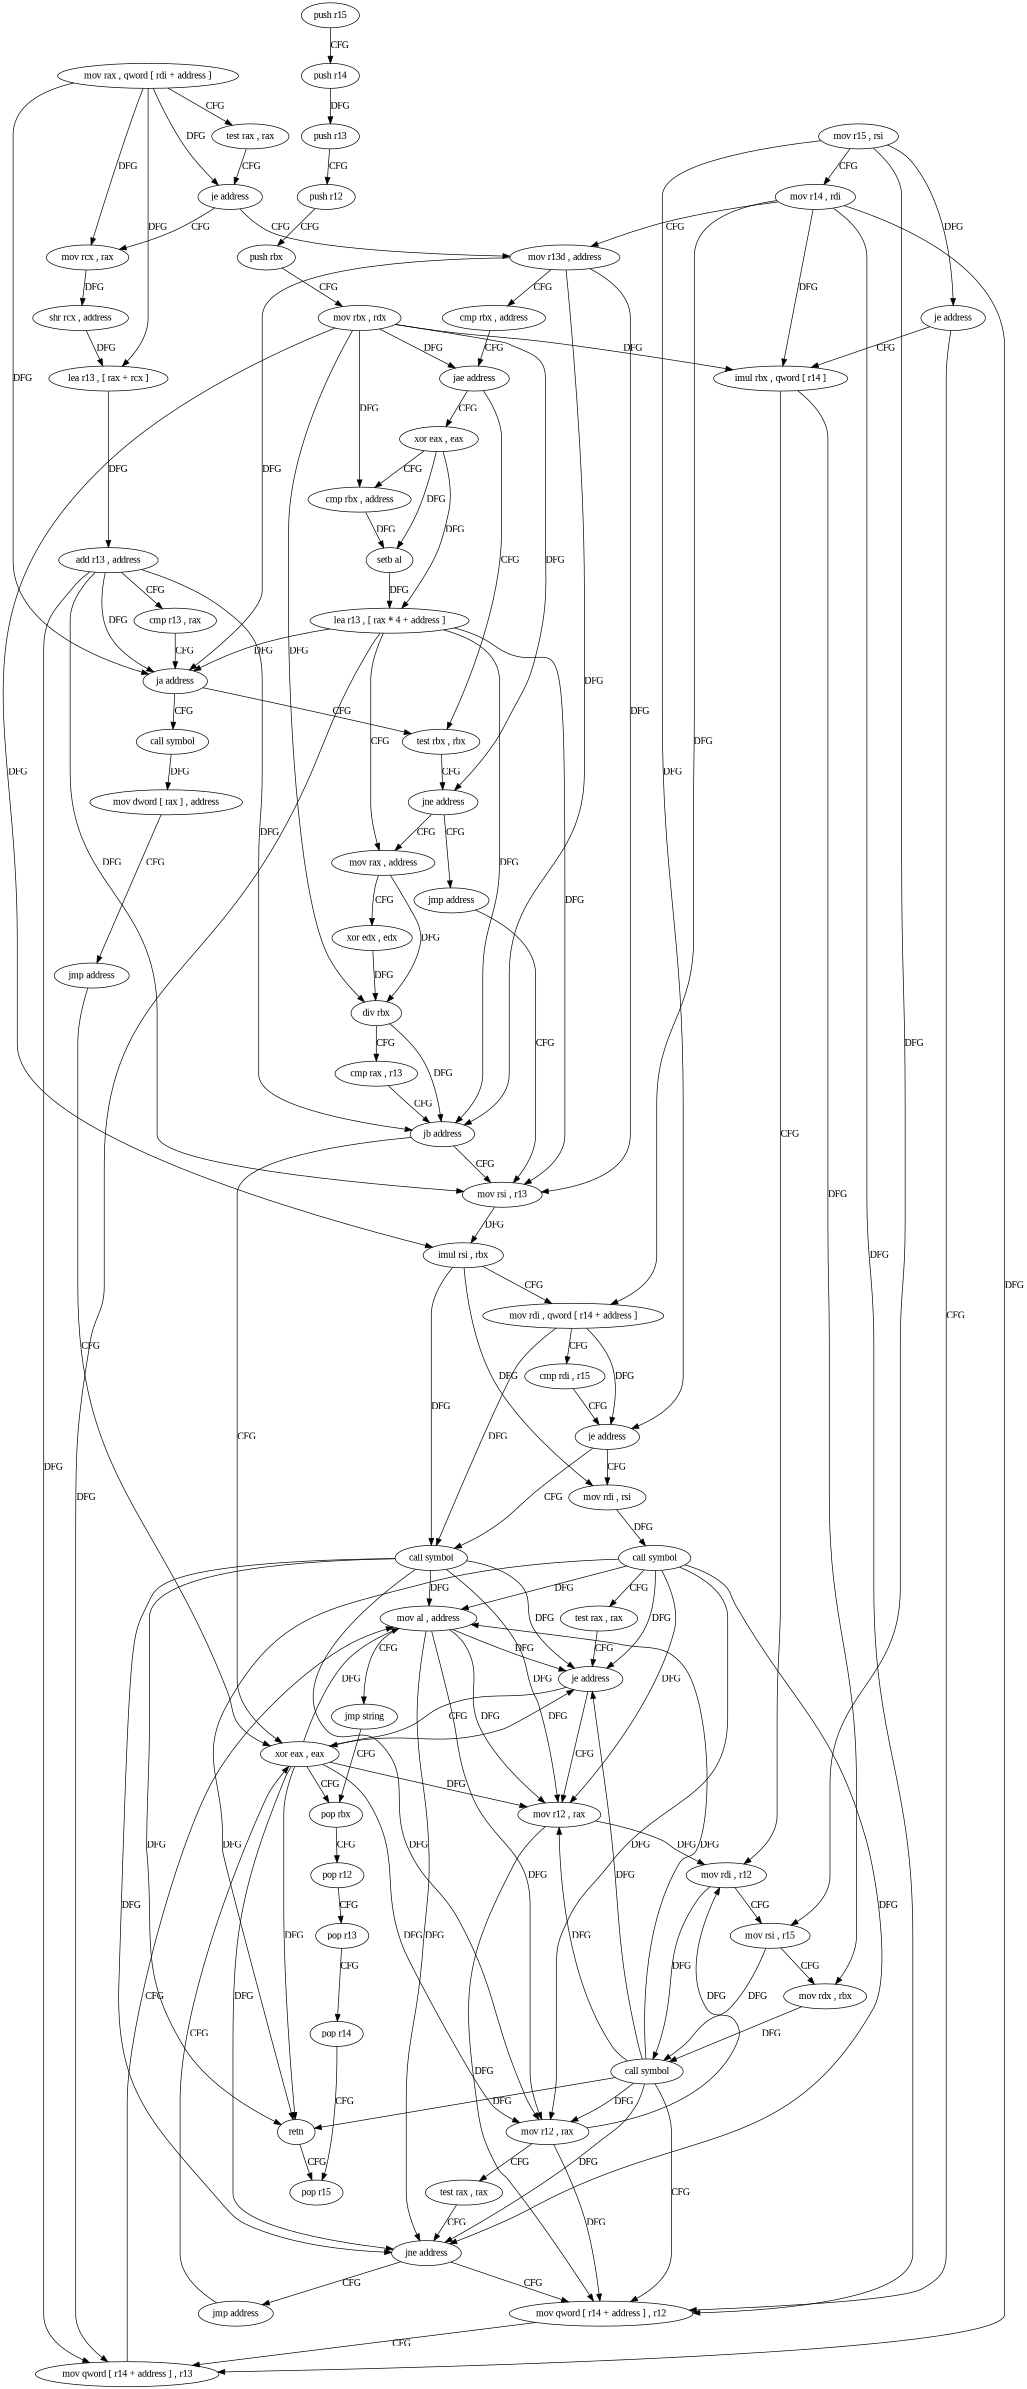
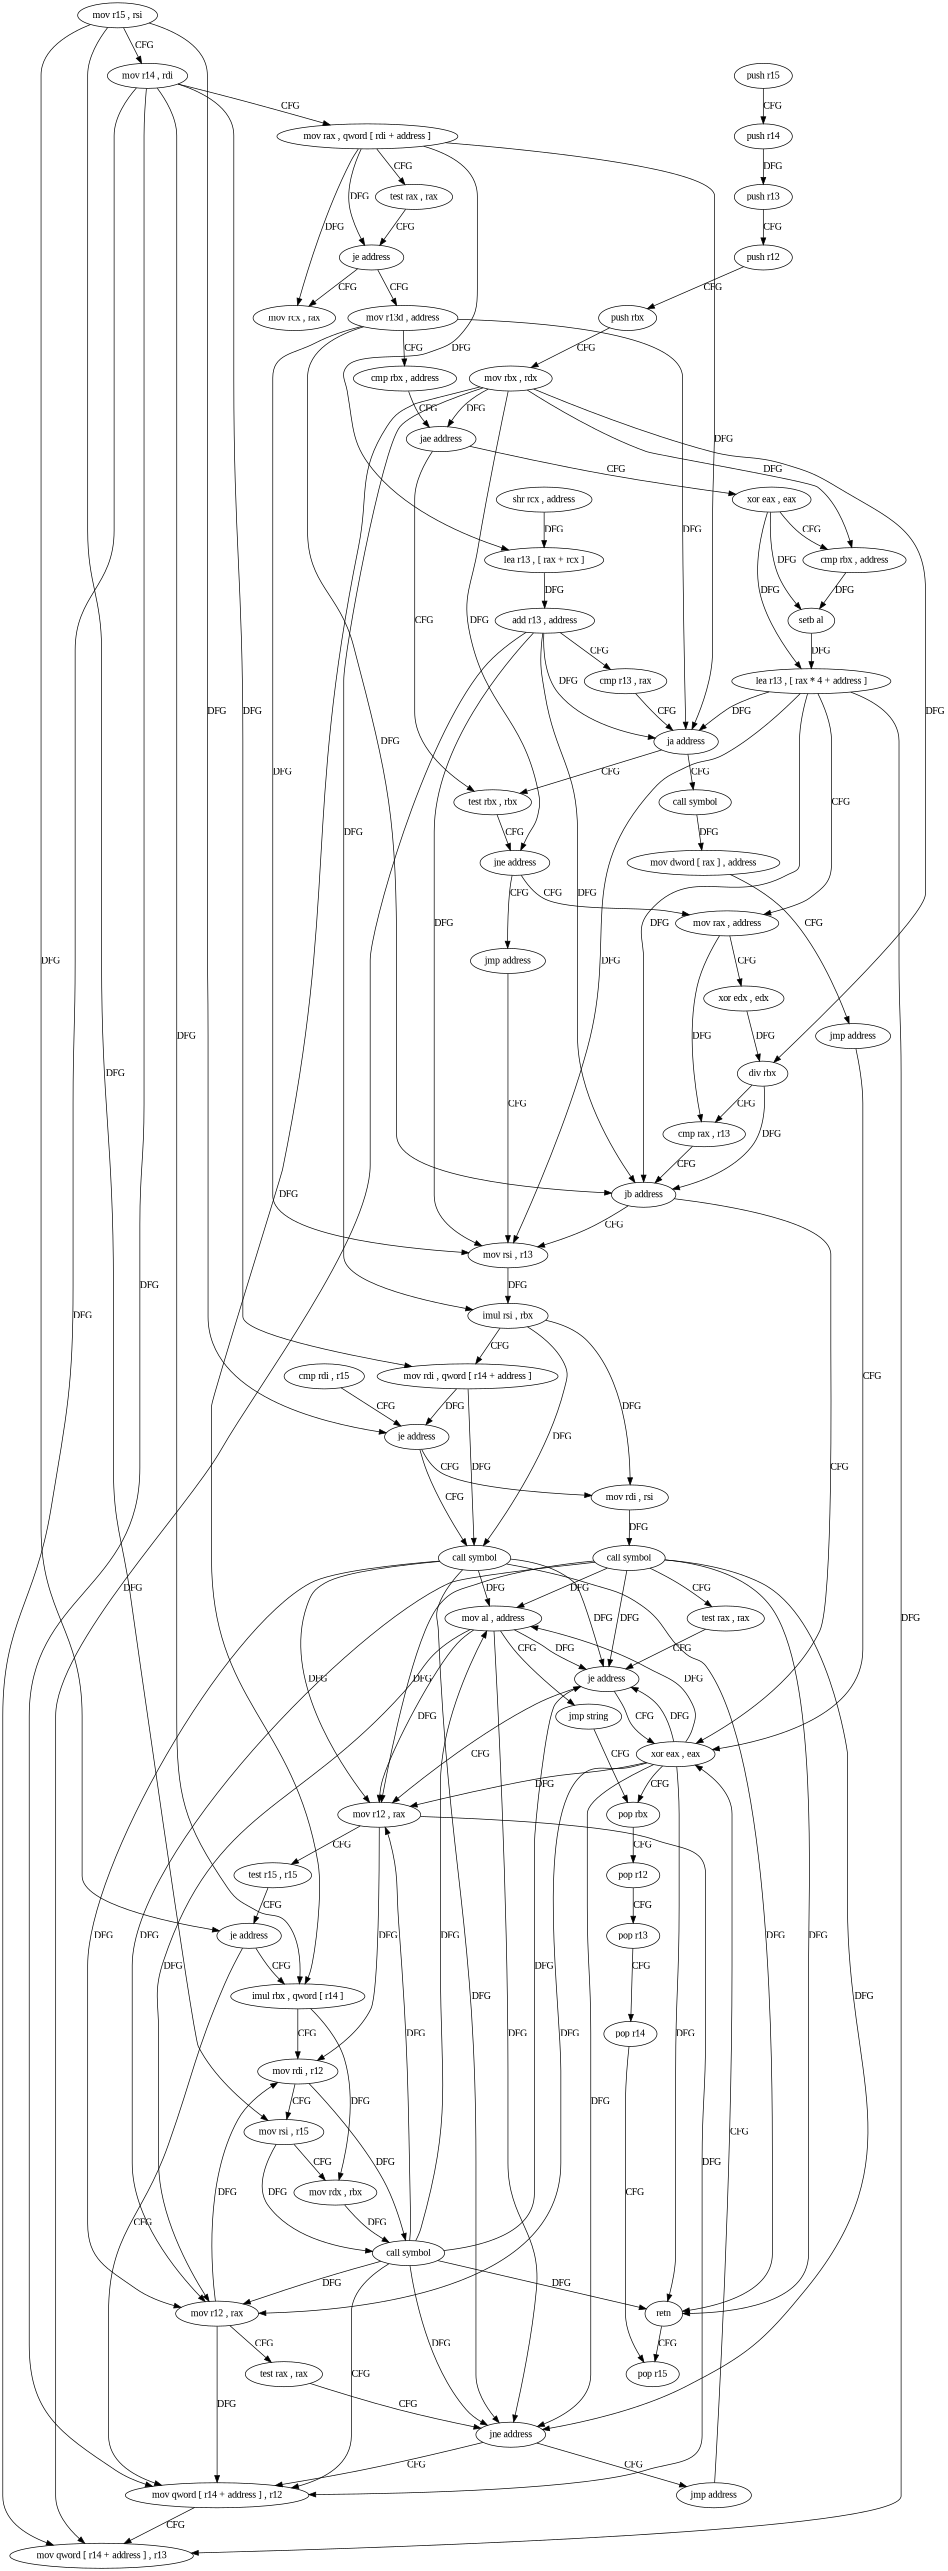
(687, 217) -> (251, 103)
(84, 284) -> none
(421, 936) -> (692, 1023)
(570, 1343) -> none
none -> (273, 1875)
(148, 1970) -> none
